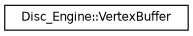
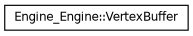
(96, 18) -> (96, 18)
